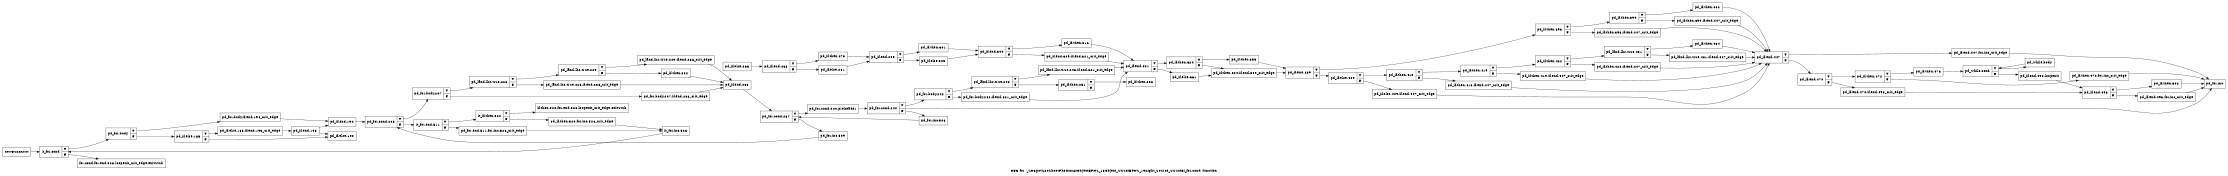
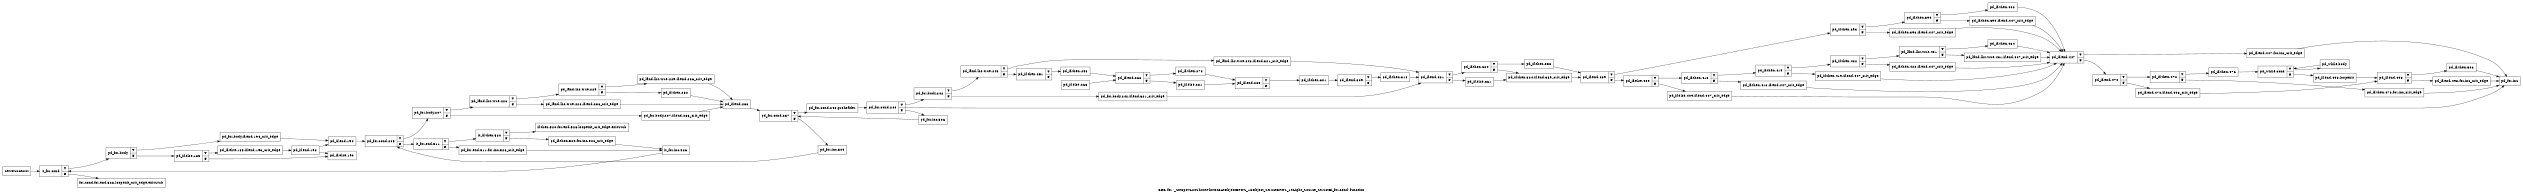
(1077, 57) -> none
(933, 61) -> none
none -> (1102, 74)
